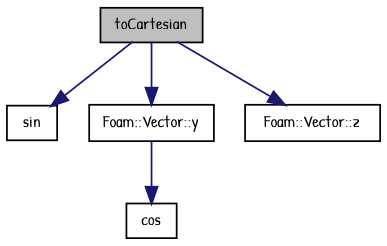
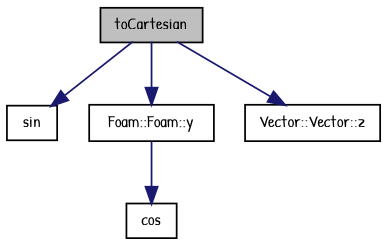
(152, 123) -> (152, 123)
(313, 123) -> (313, 123)
